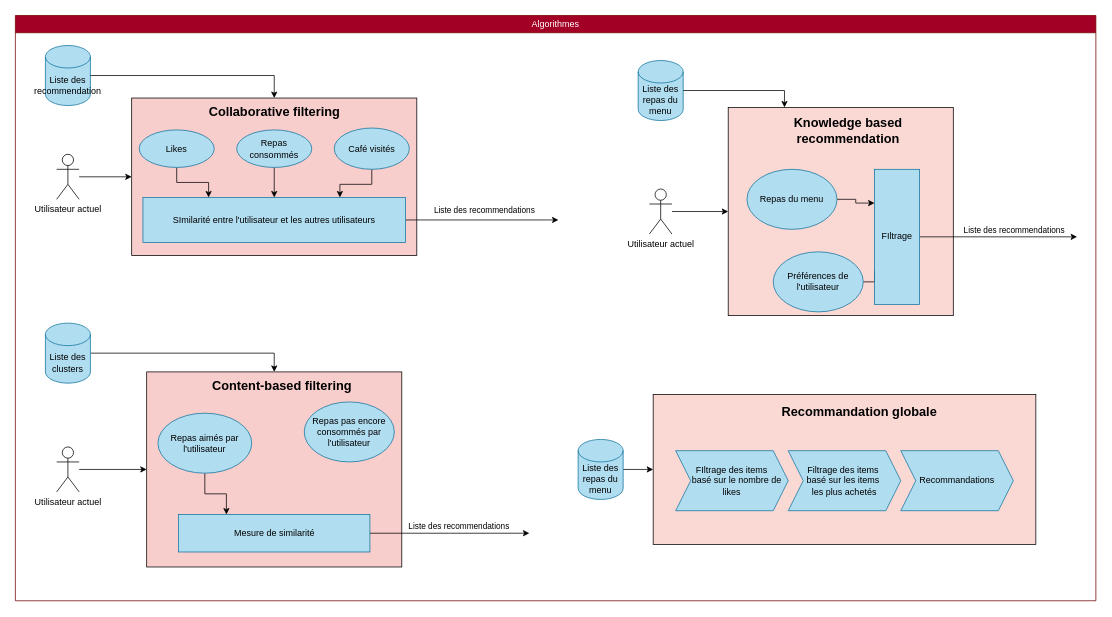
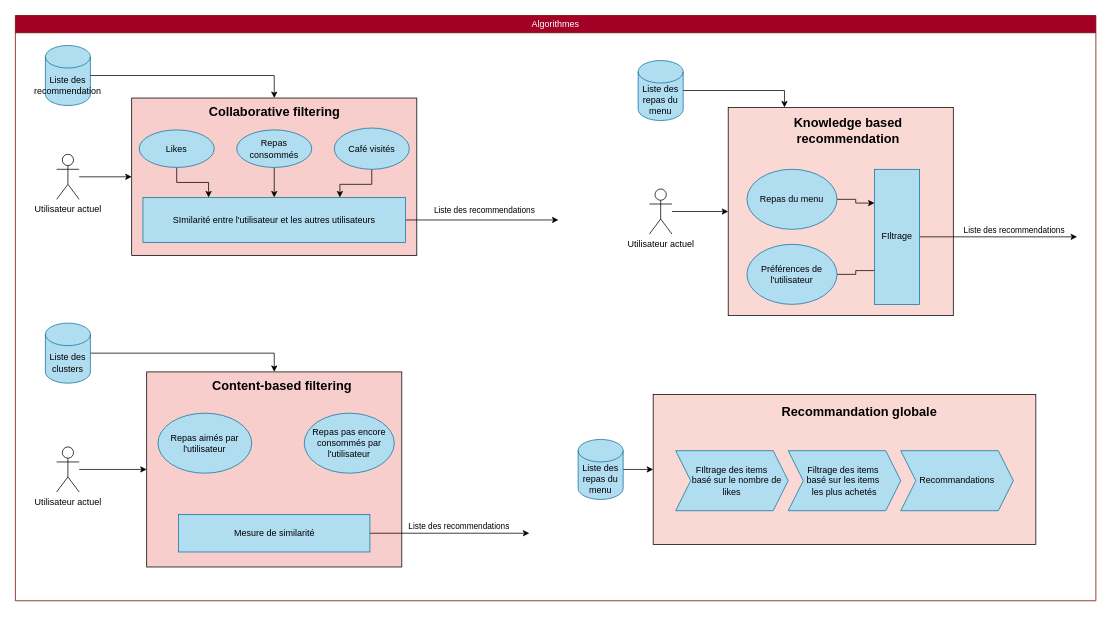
(818, 282) -> (792, 274)
(349, 432) -> (349, 443)
(222, 494) -> none
